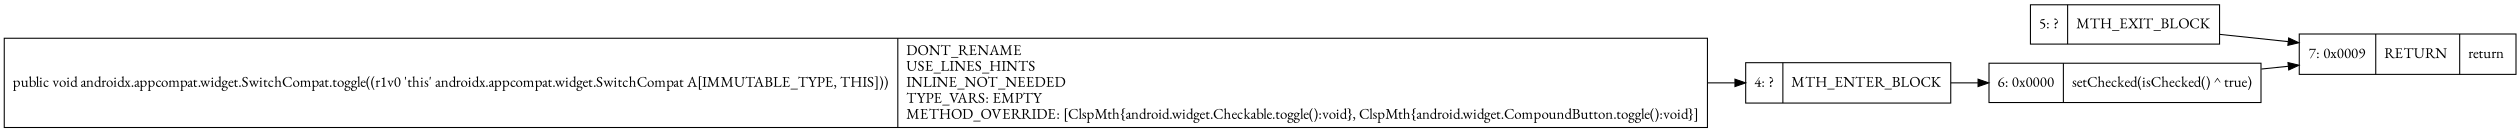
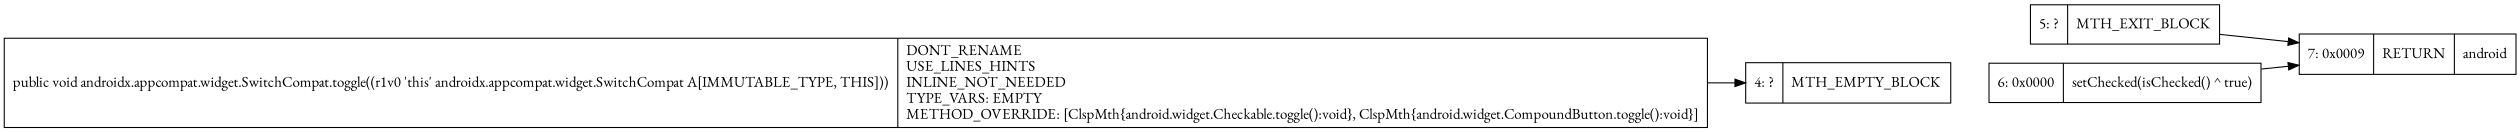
(2486, 54) -> (2485, 54)
(1867, 82) -> (1866, 82)
(1964, 83) -> none
